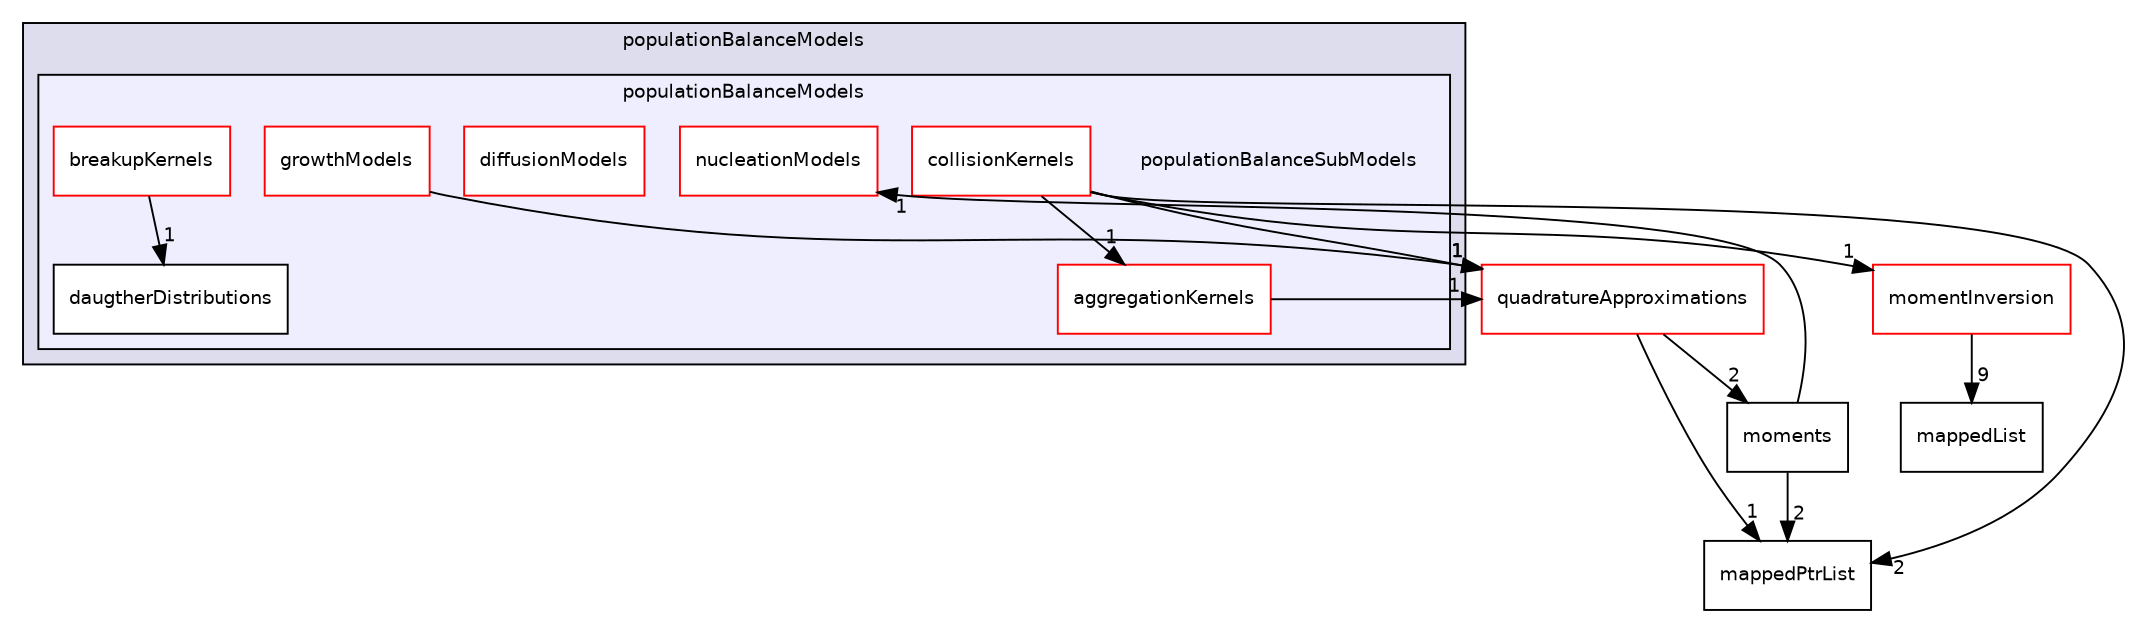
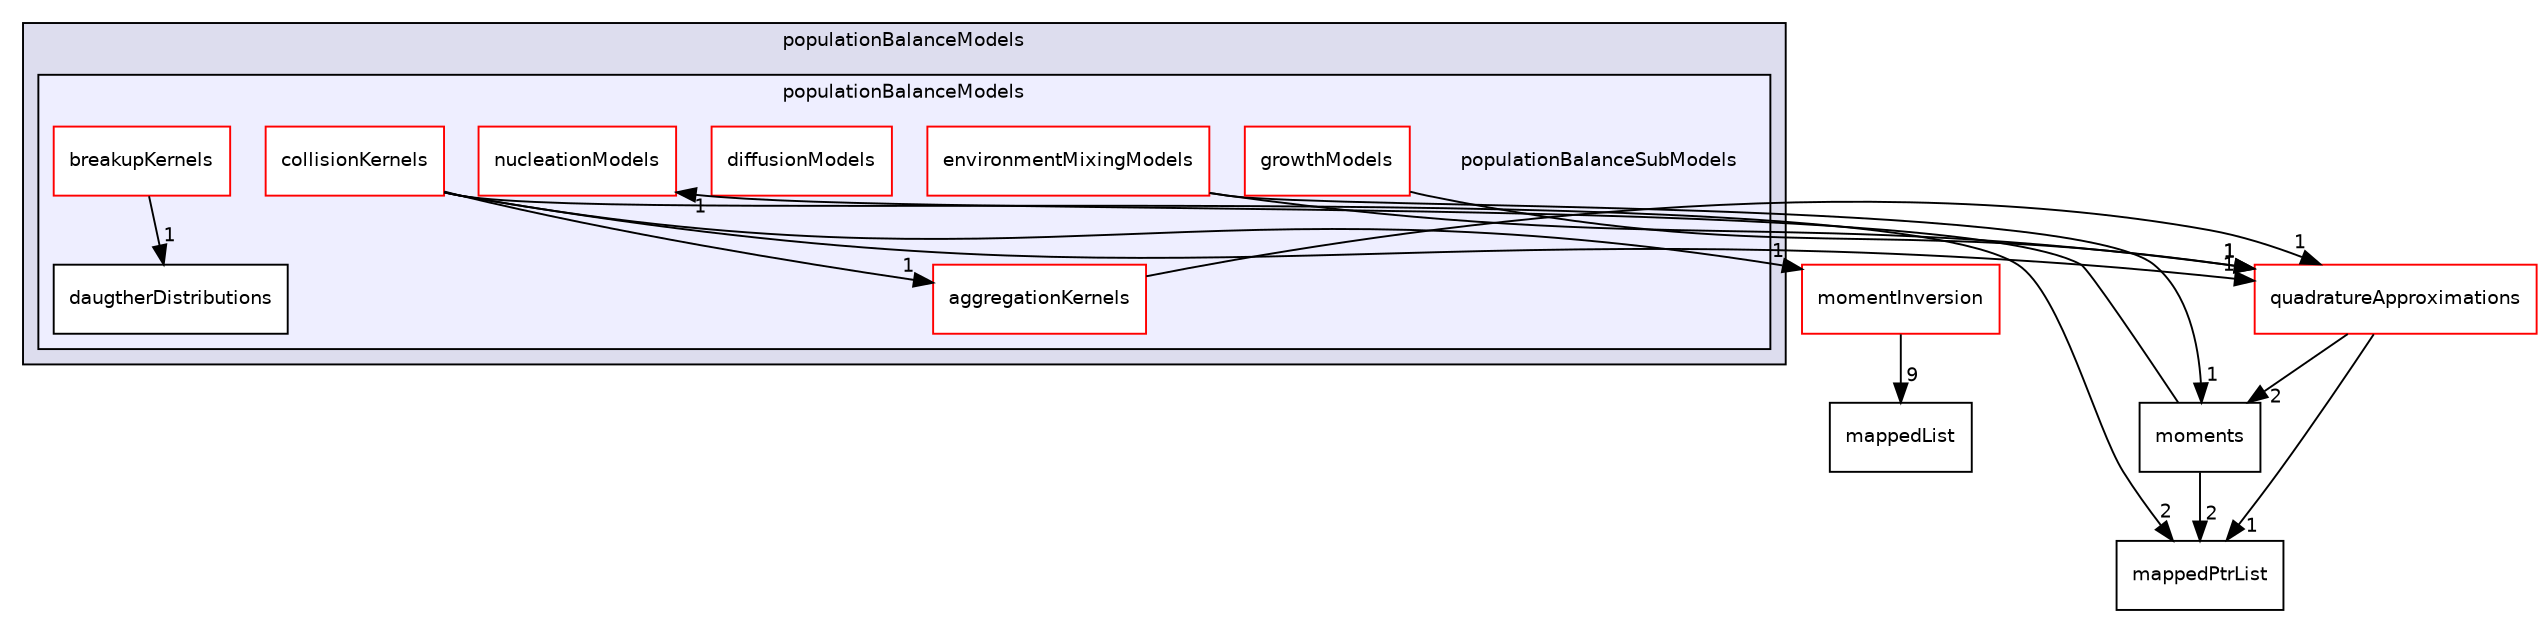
none -> (1068, 161)
